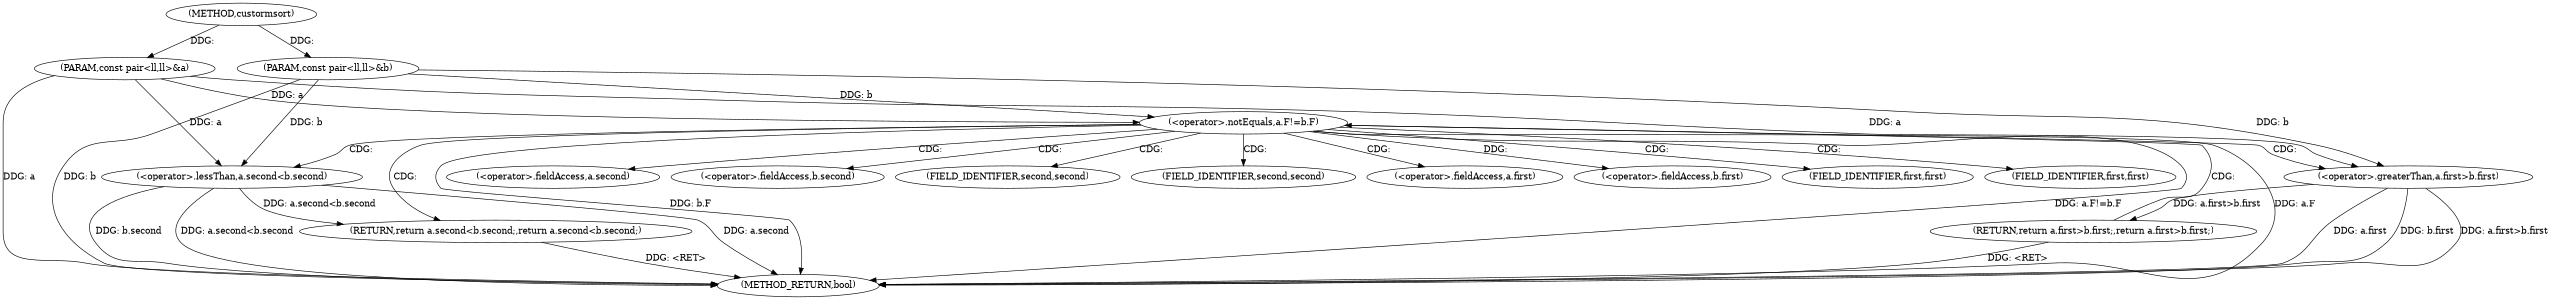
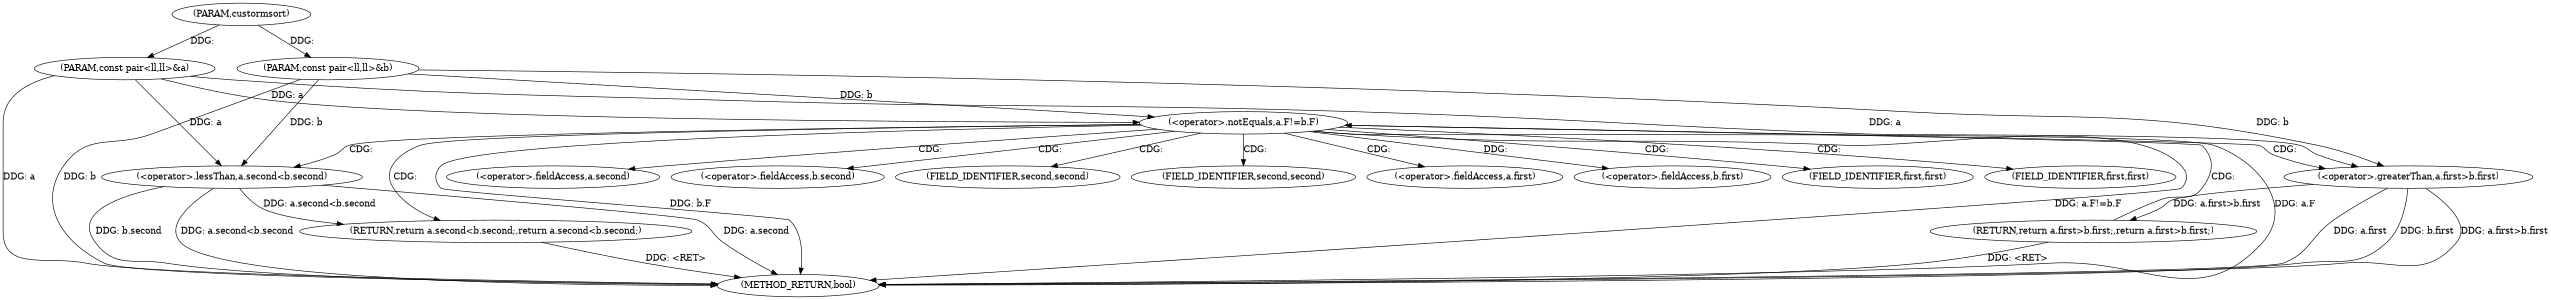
(241, 14) -> (241, 14)
